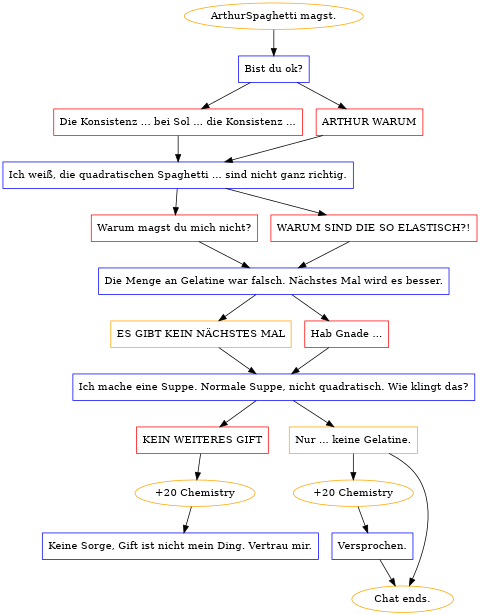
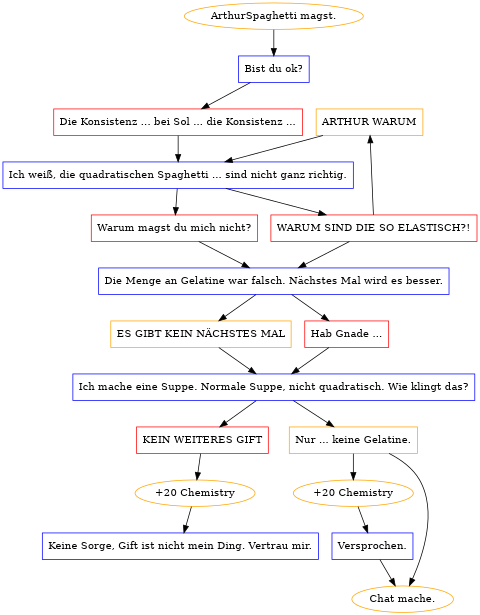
(318, 94) -> (372, 179)
(370, 122) -> (370, 122)
(403, 599) -> (403, 599)
